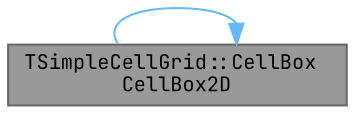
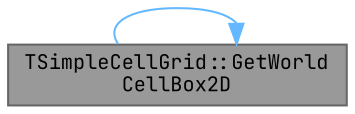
(177, 75) -> (177, 75)
